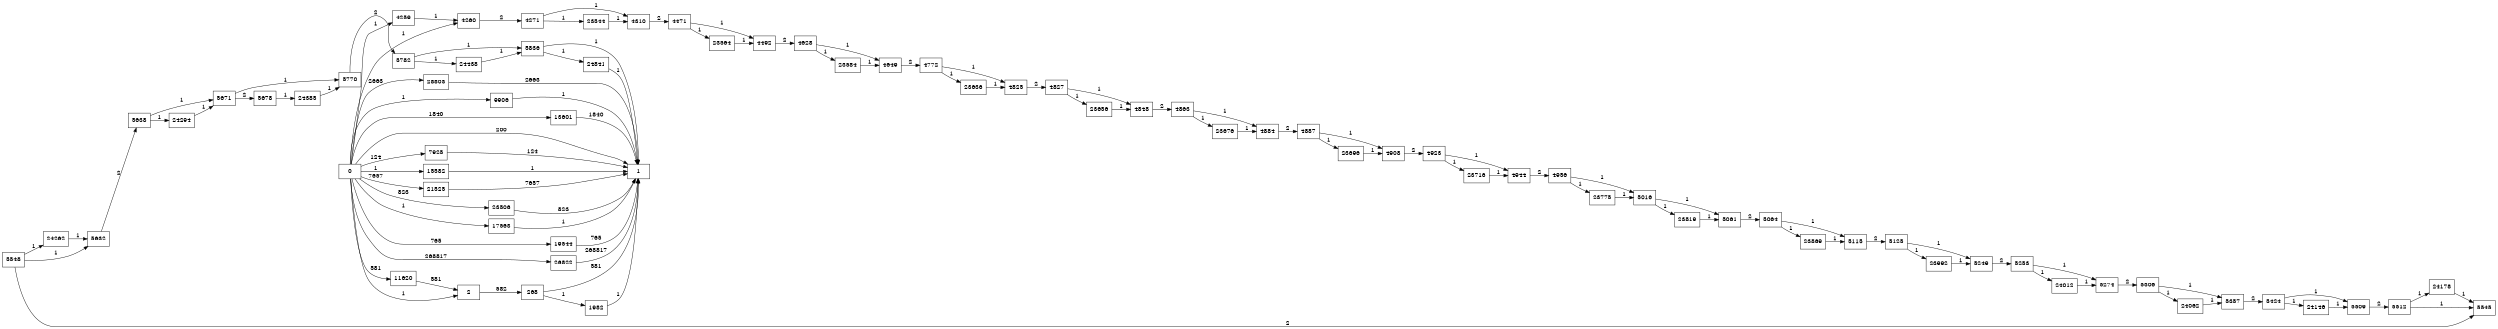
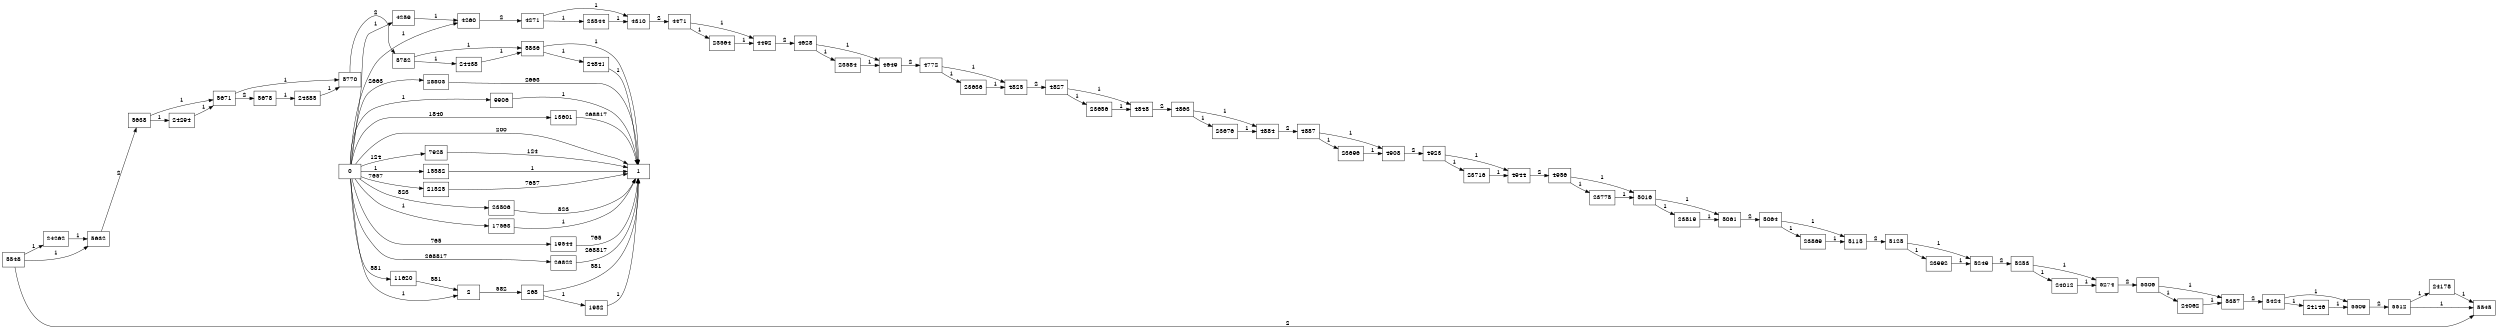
(596, 115) -> (596, 115)
